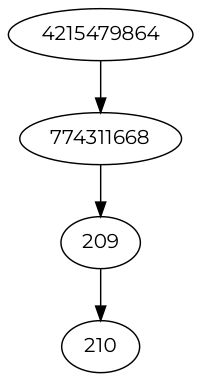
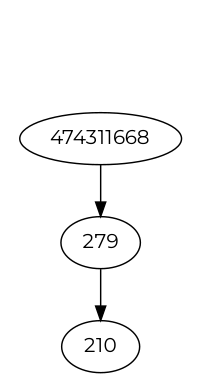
(101, 35) -> none
(101, 139) -> (101, 139)
(101, 243) -> (101, 243)
